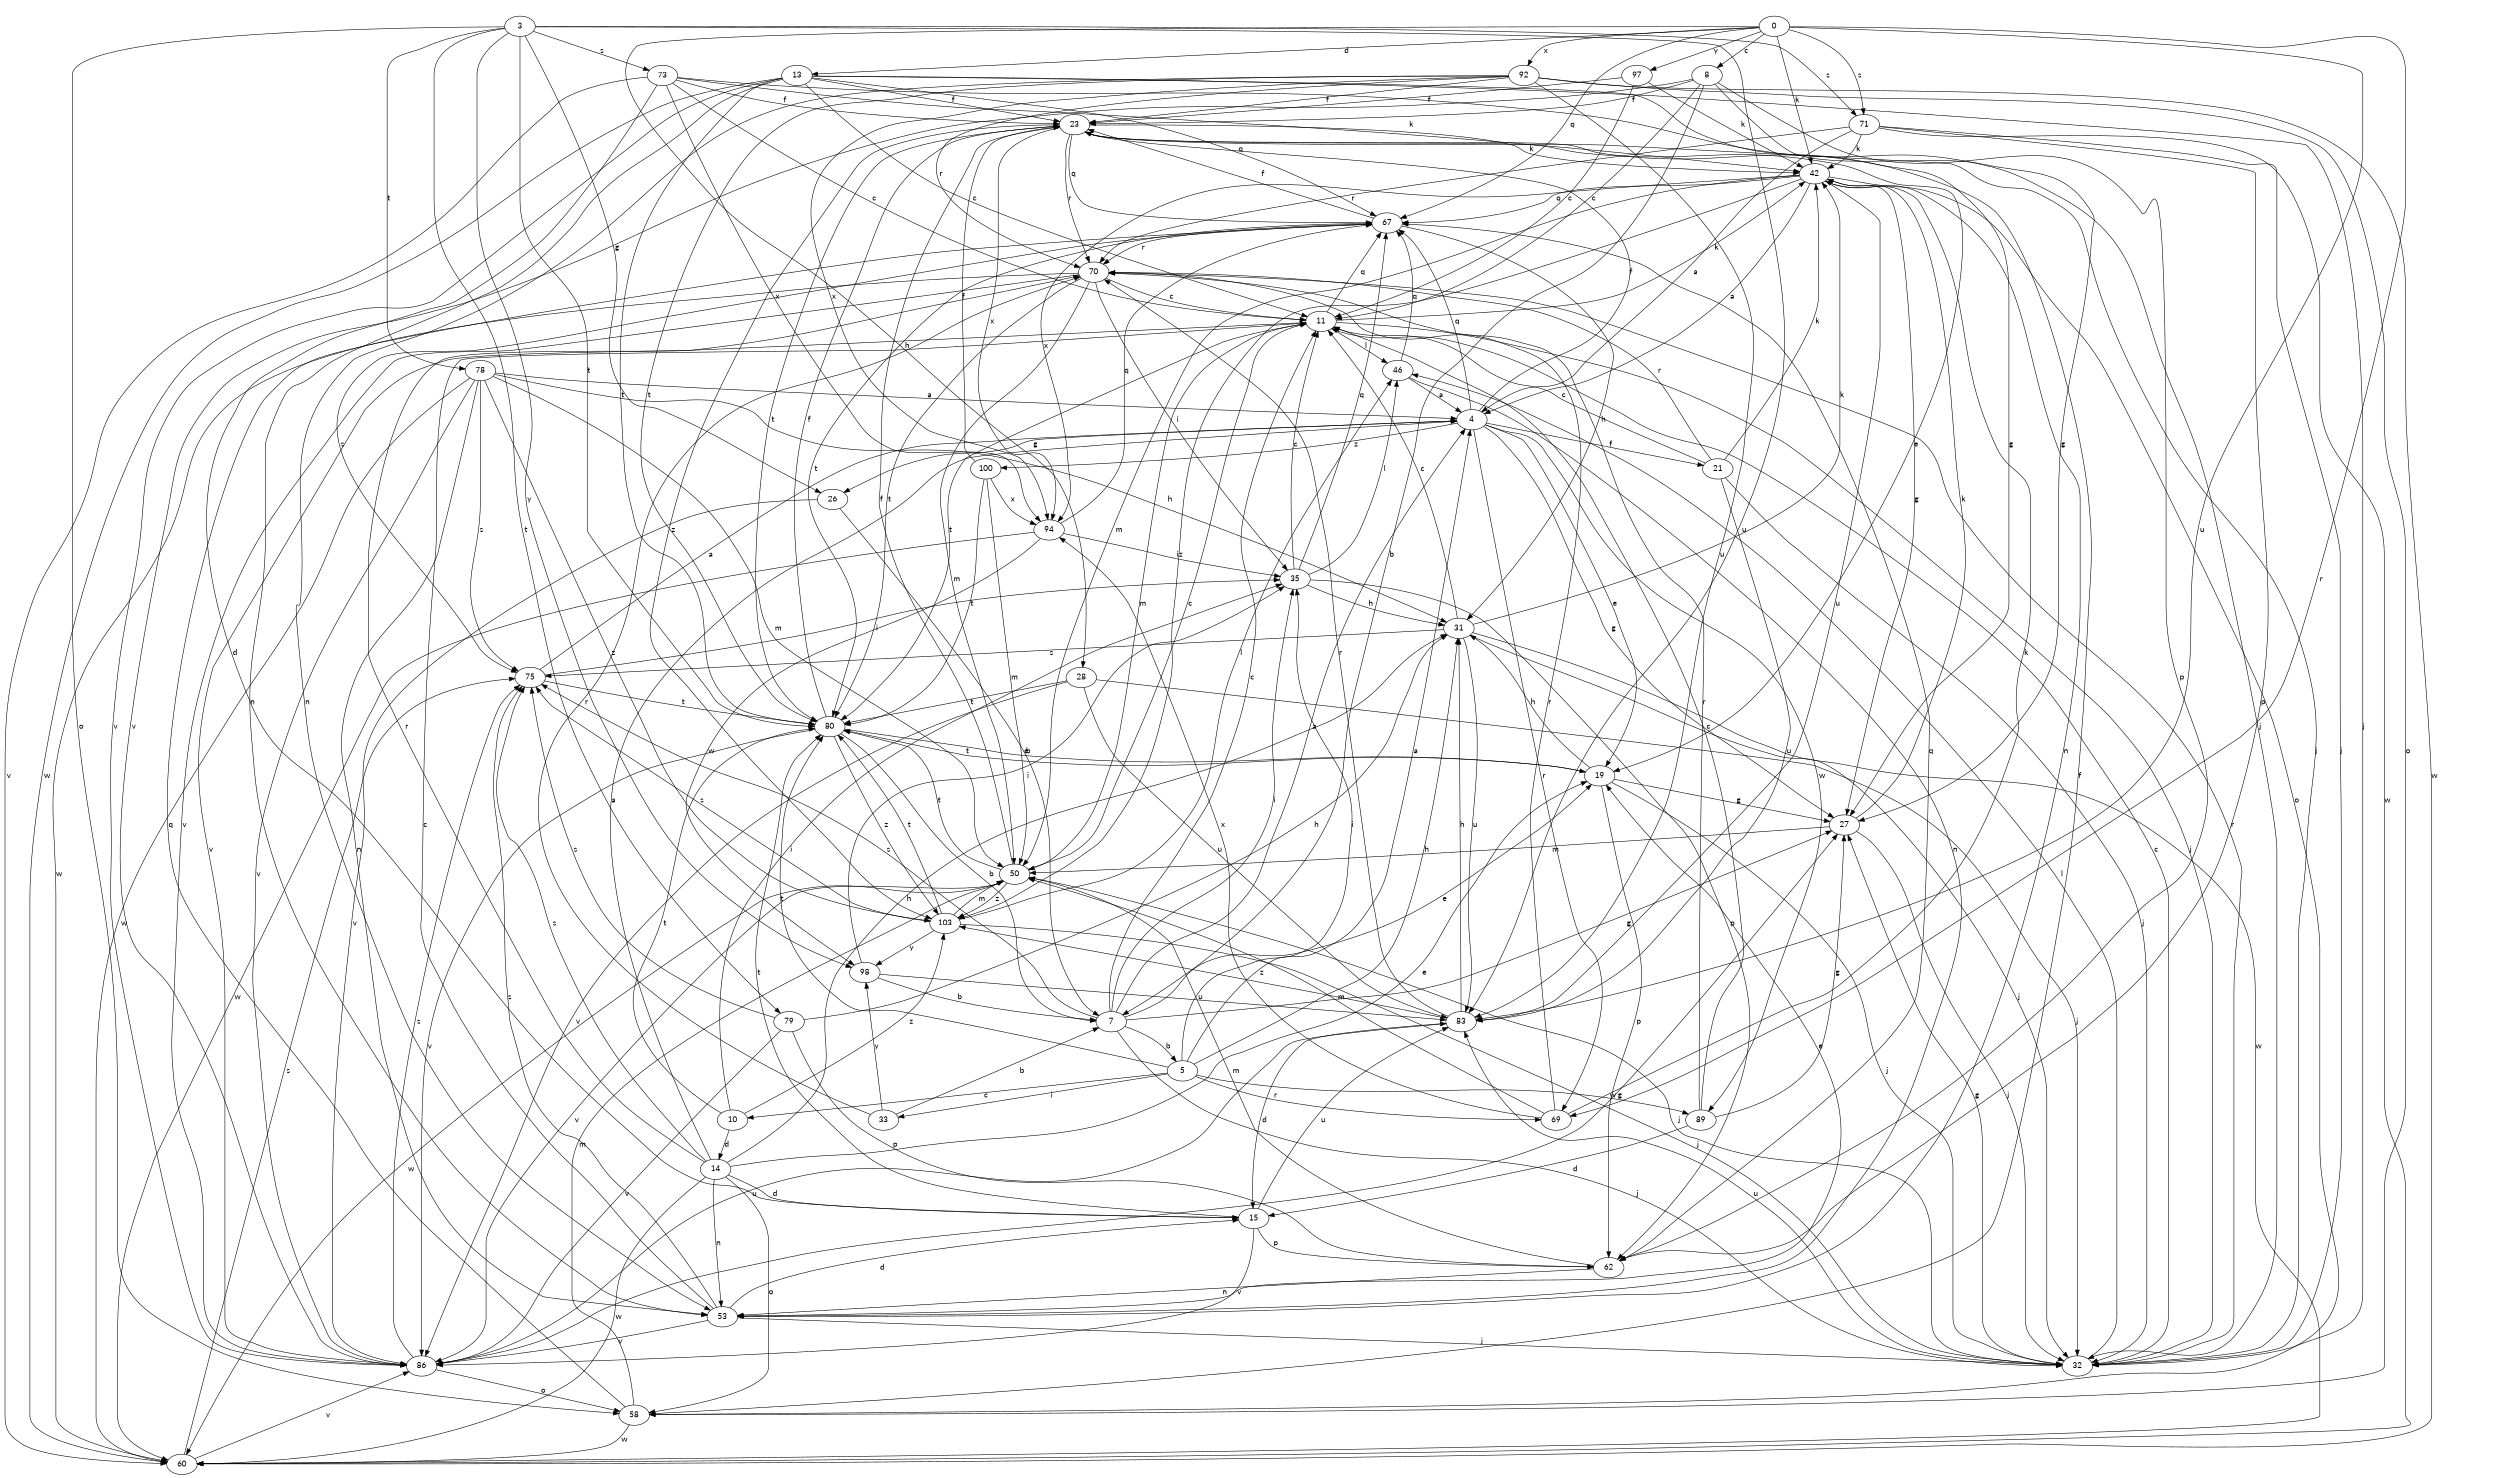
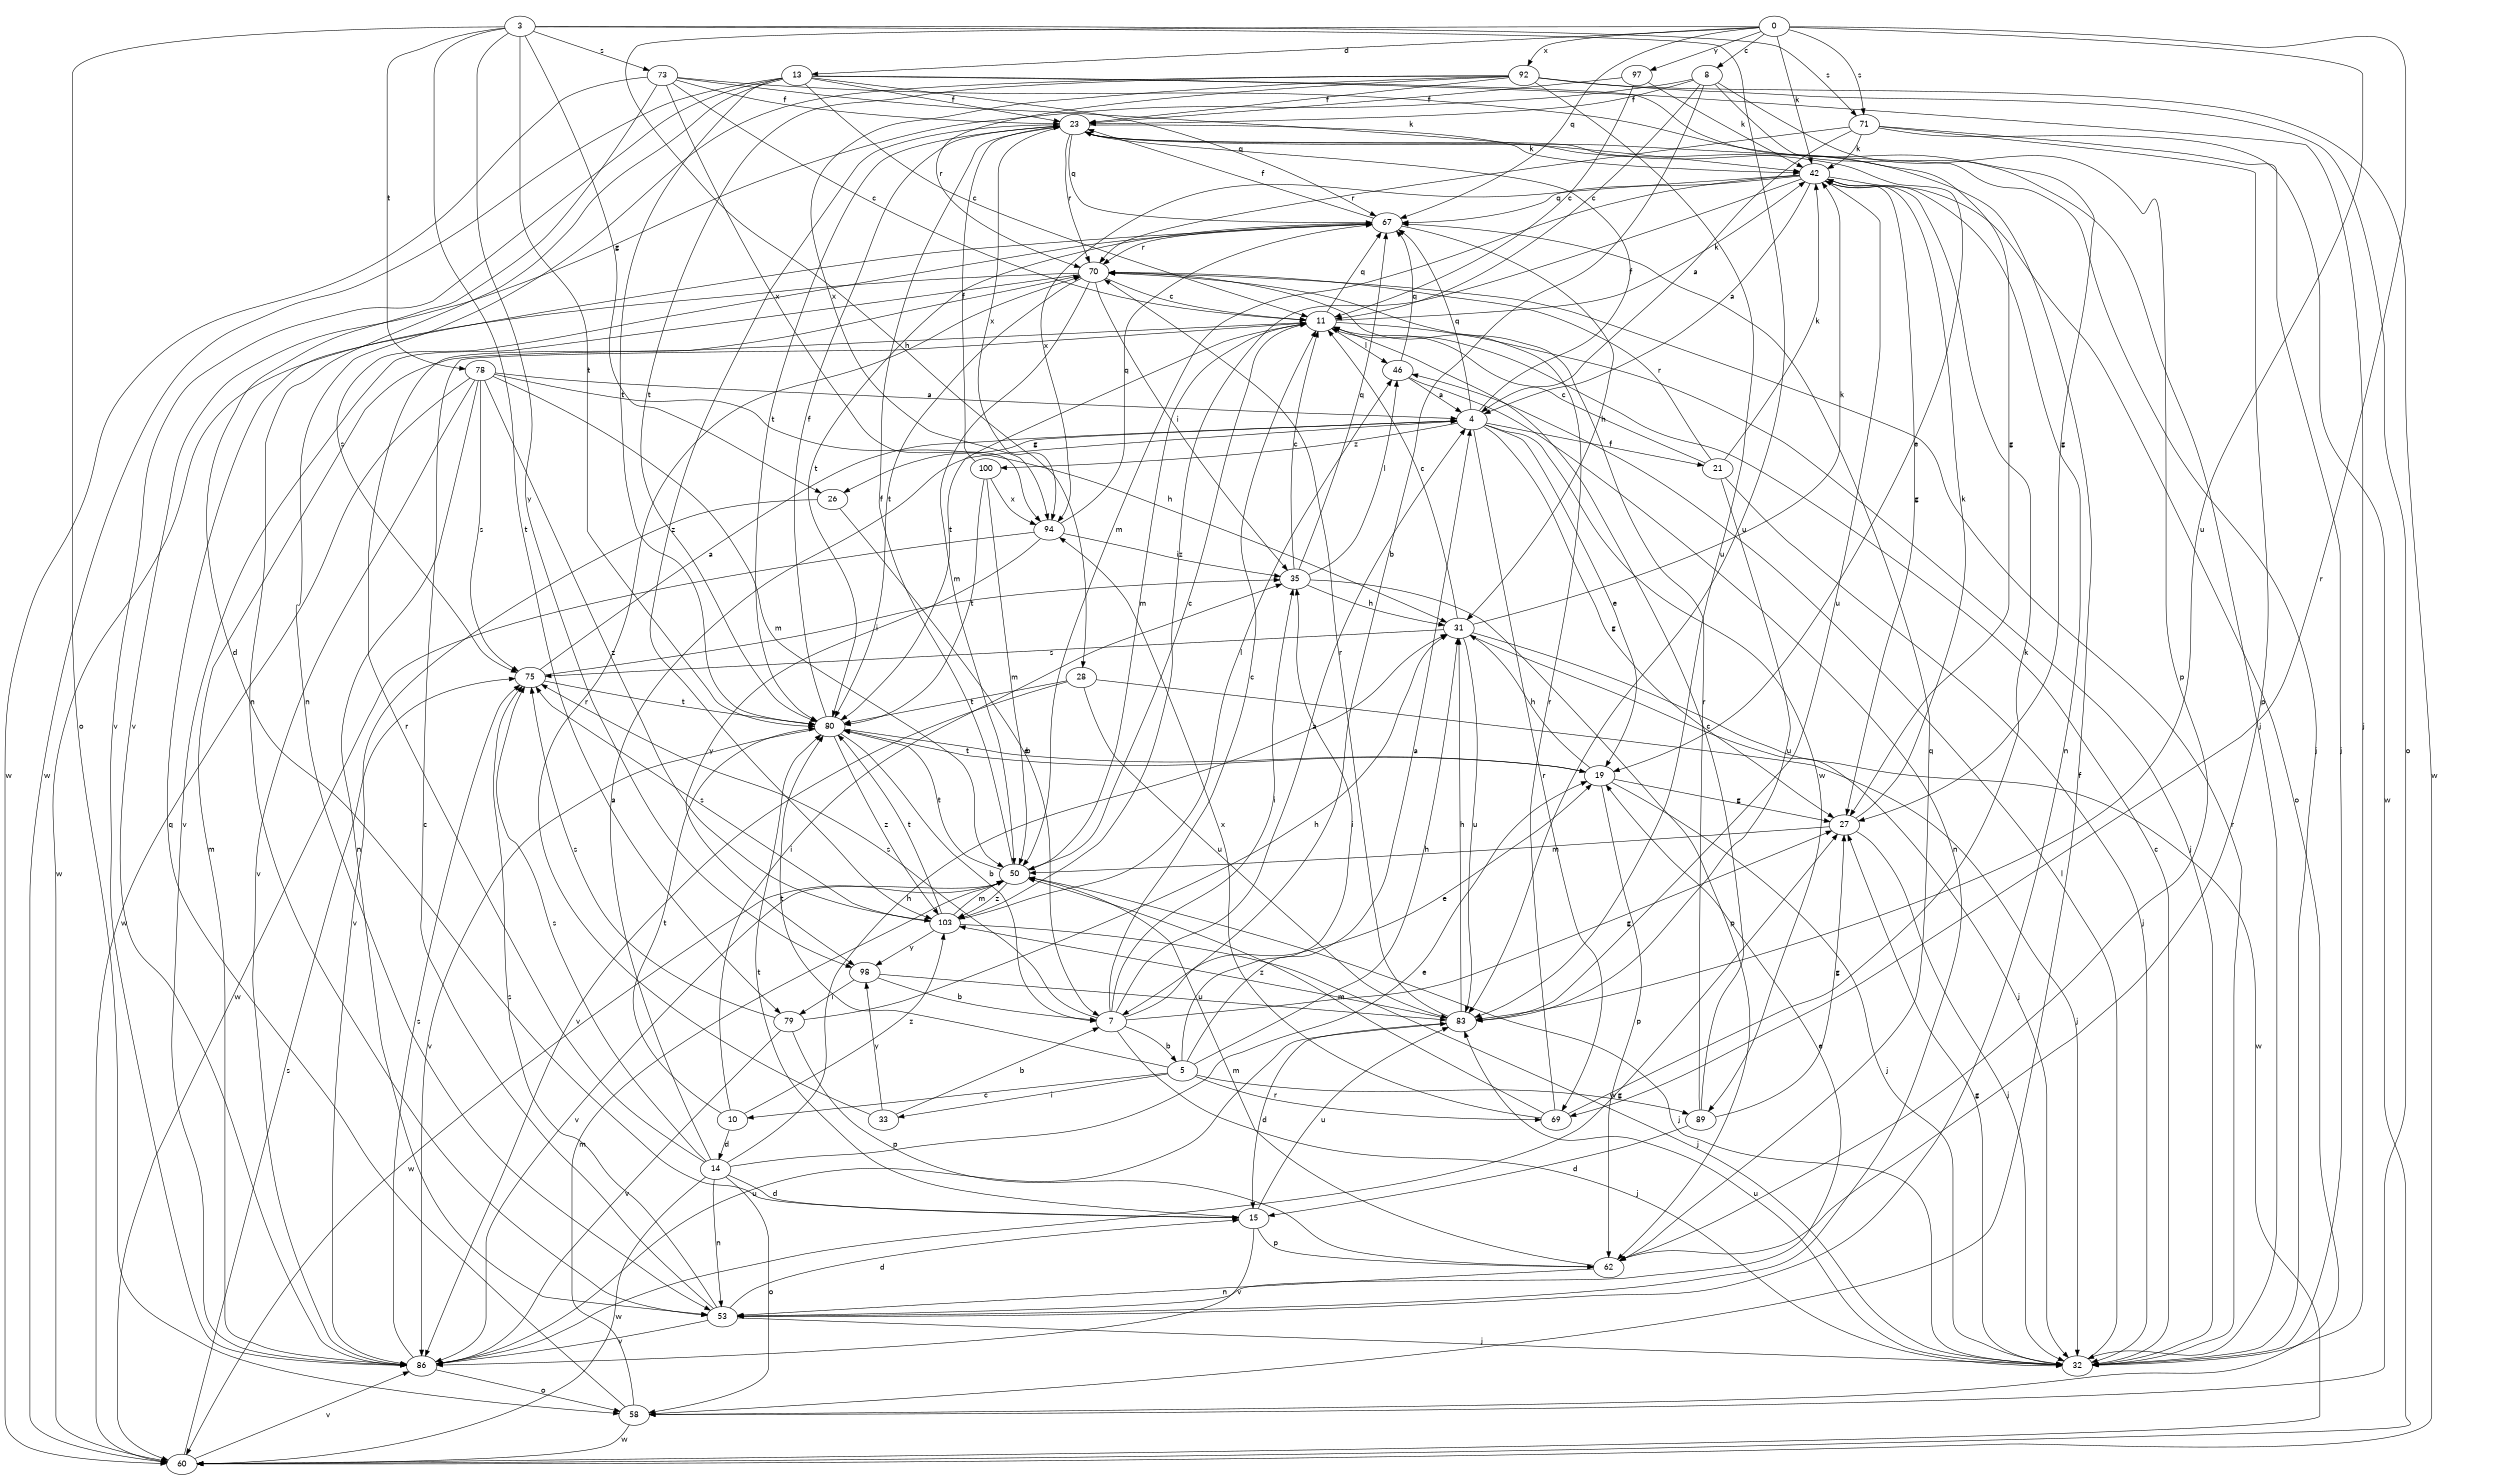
(712, 751) -> (712, 751)
(1010, 772) -> (824, 999)
(9, 776) -> (9, 776)
(211, 850) -> (211, 850)
